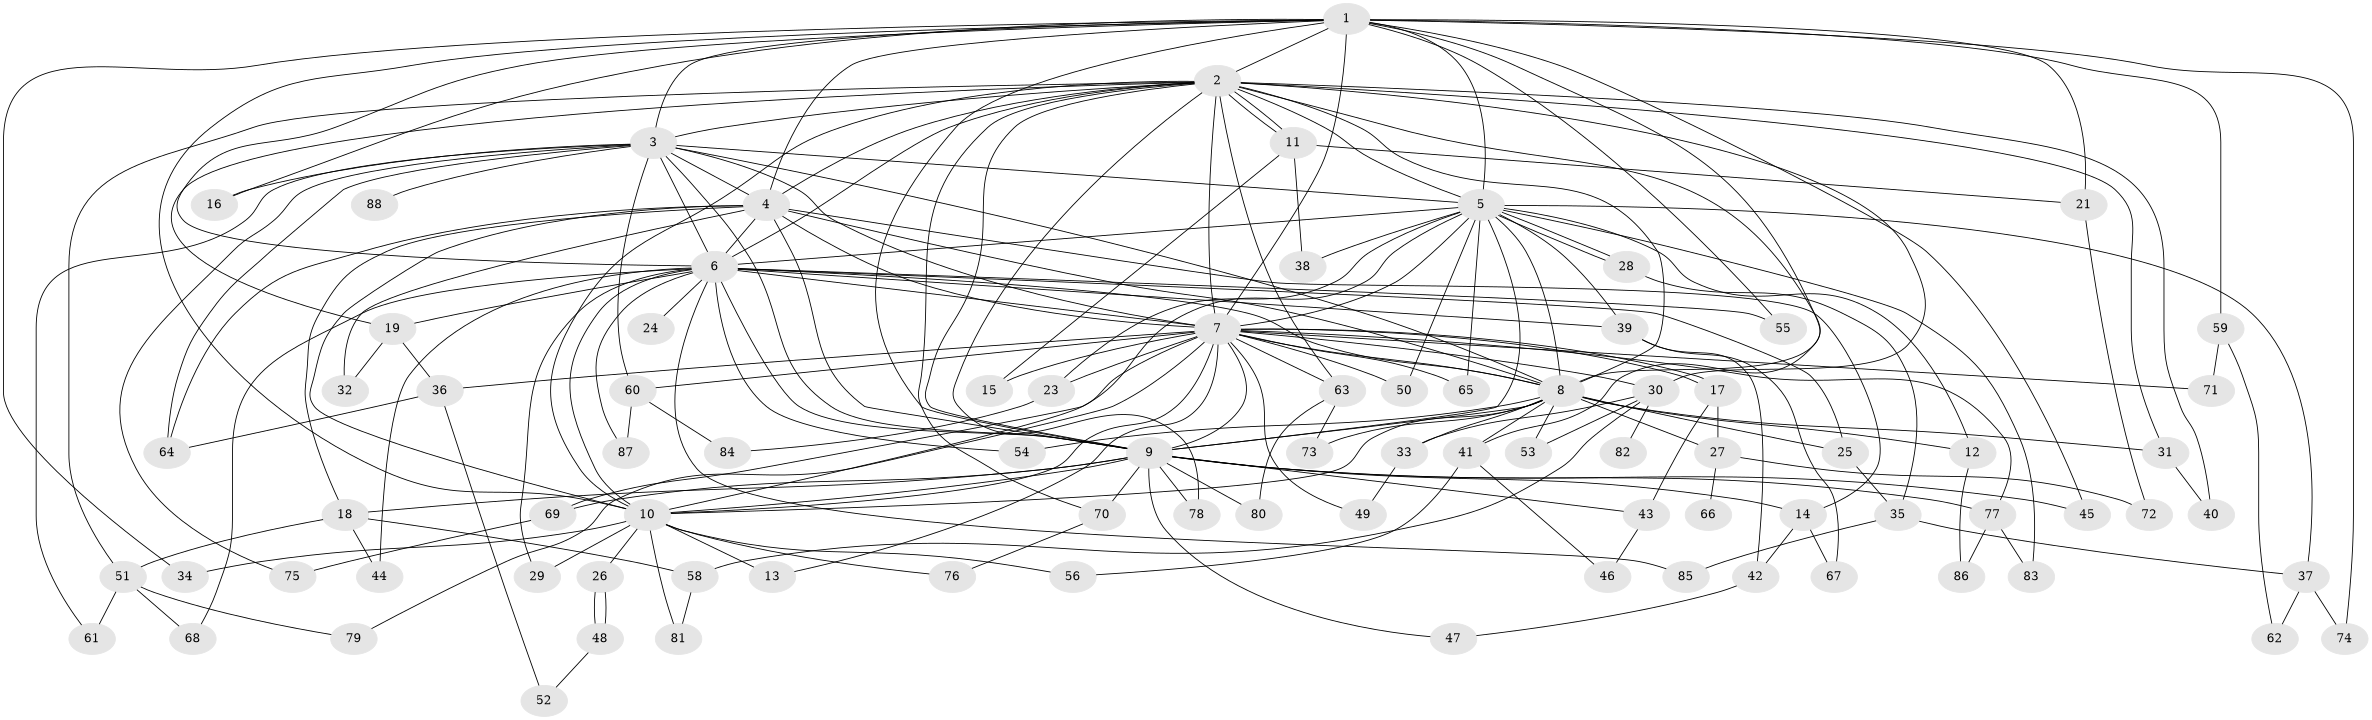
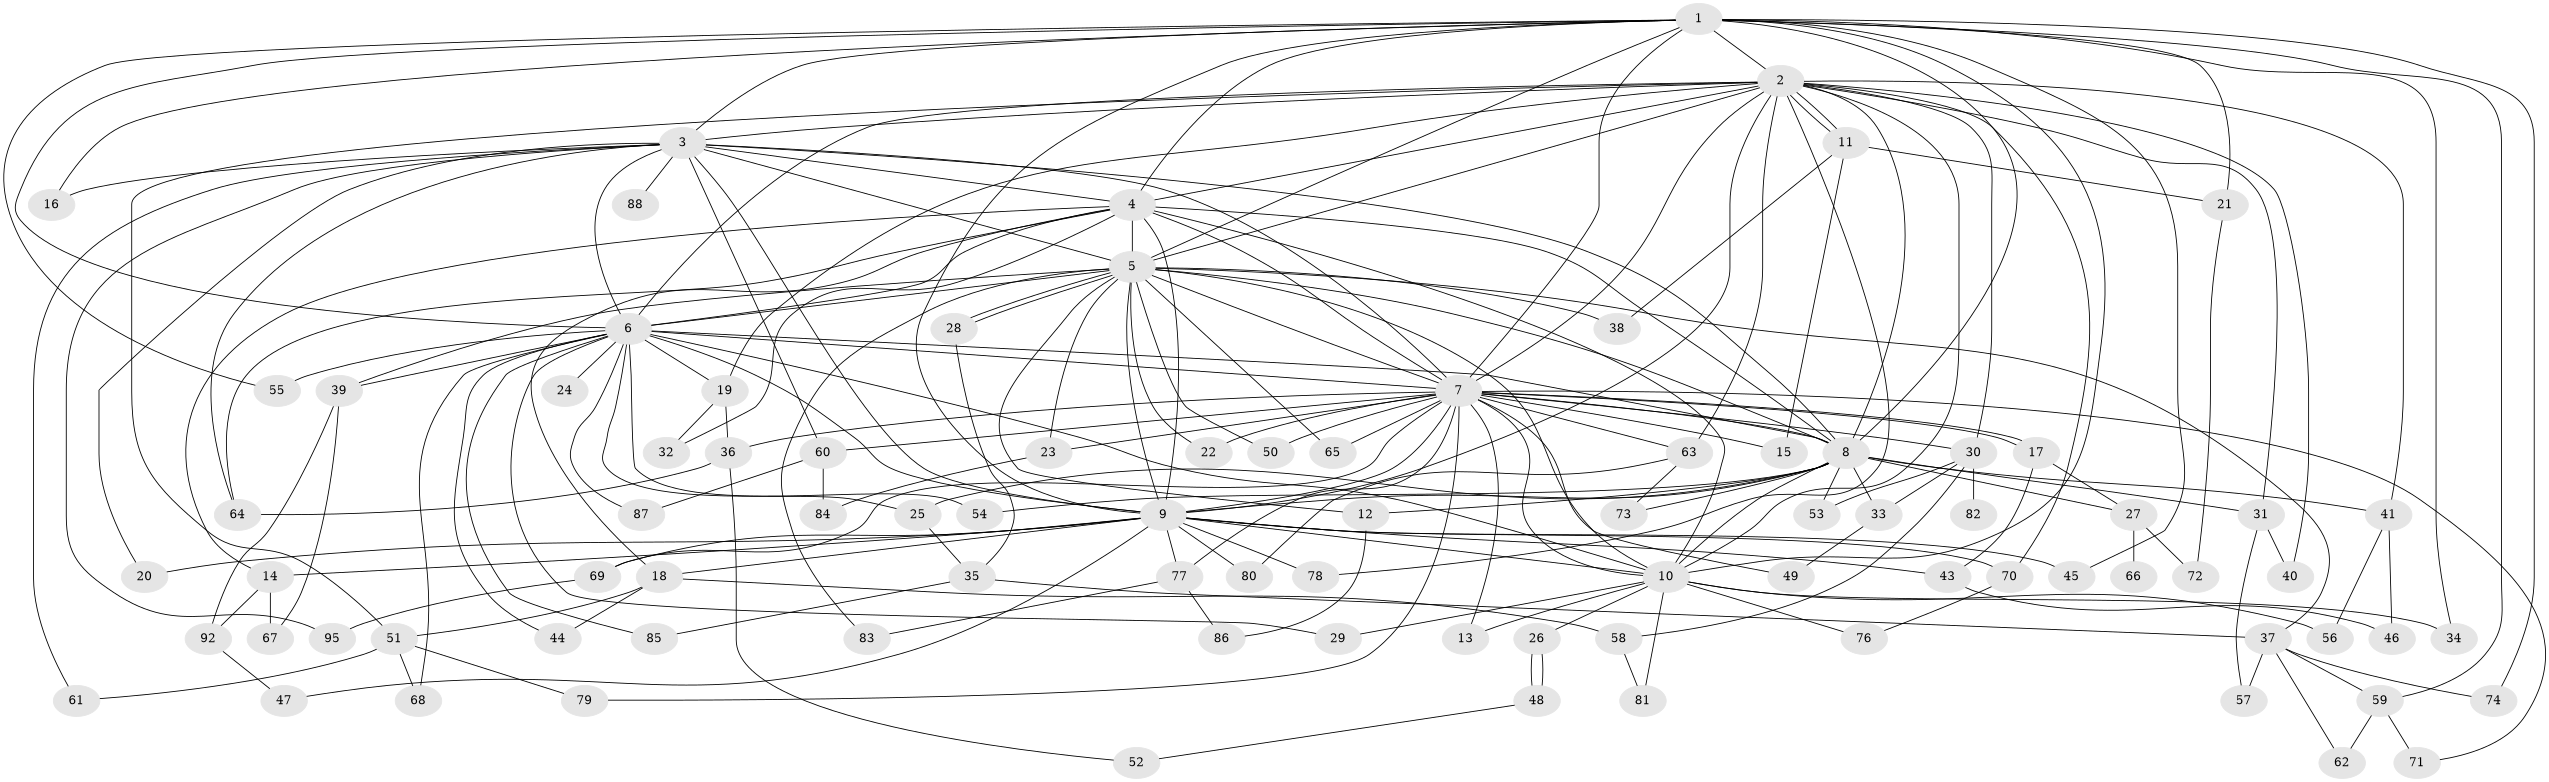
none -> (1132, 236)
none -> (1209, 453)
none -> (145, 577)
(293, 577) -> (332, 639)
(1756, 577) -> (208, 639)
none -> (2324, 670)
none -> (2244, 701)
